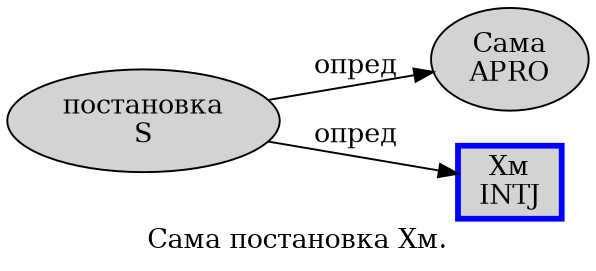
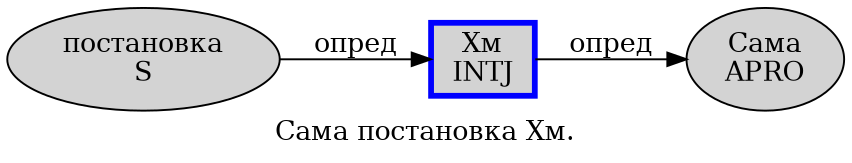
(341, 88) -> (601, 59)
